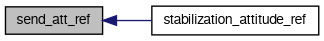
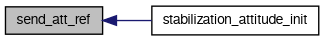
(235, 21) -> (235, 21)
